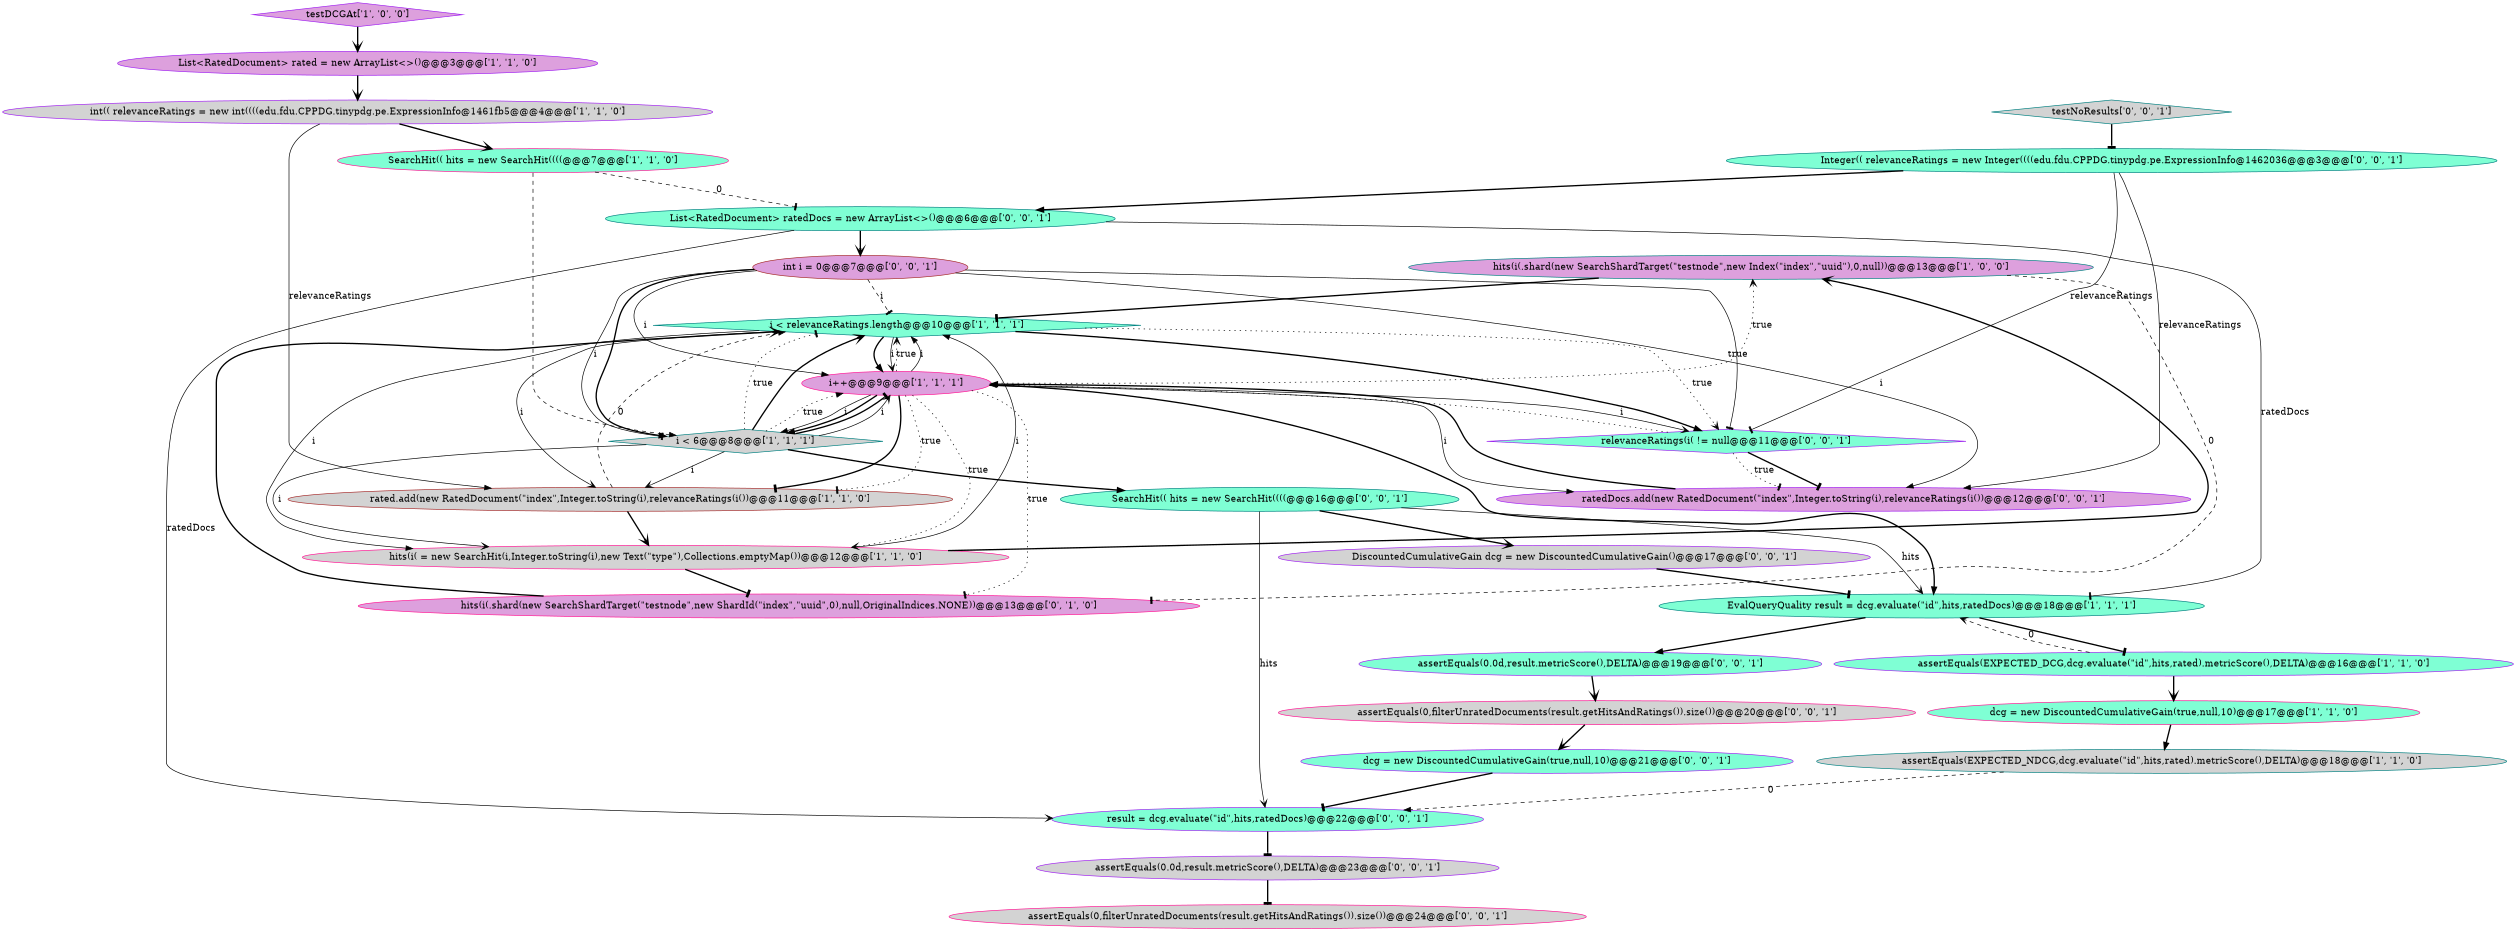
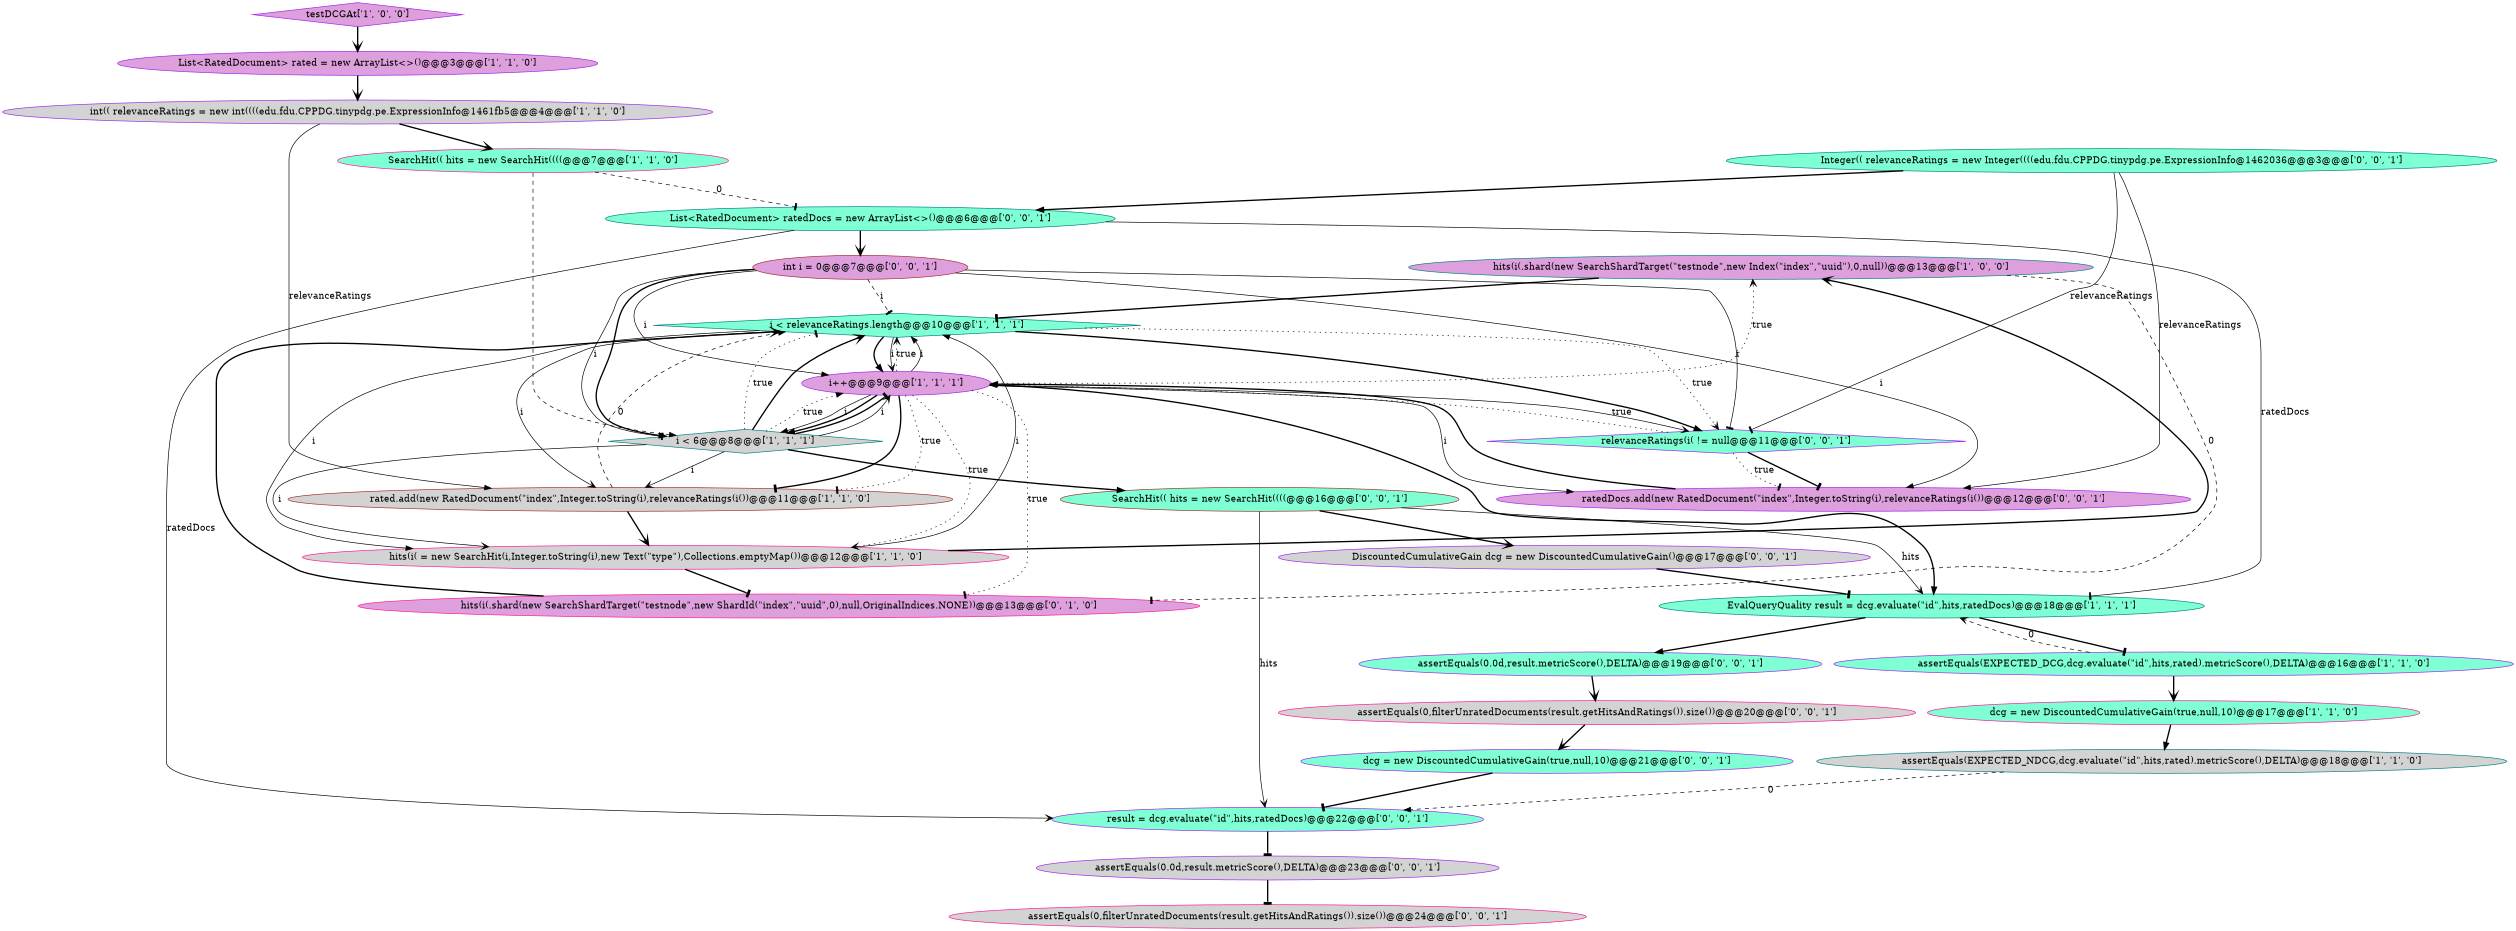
(2112, 112) -> none
(1738, 354) -> (1738, 354)
(896, 383) -> (896, 383)
(1622, 412) -> (1622, 412)
(1260, 499) -> (1260, 499)
